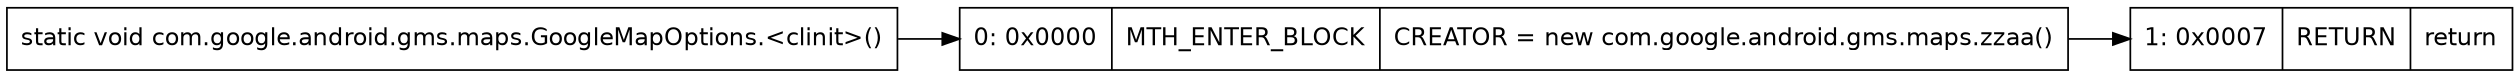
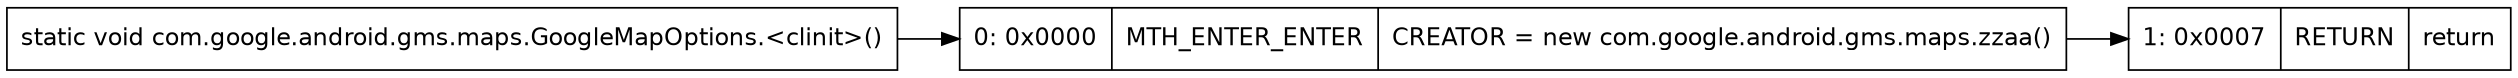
(1246, 38) -> (1245, 38)
